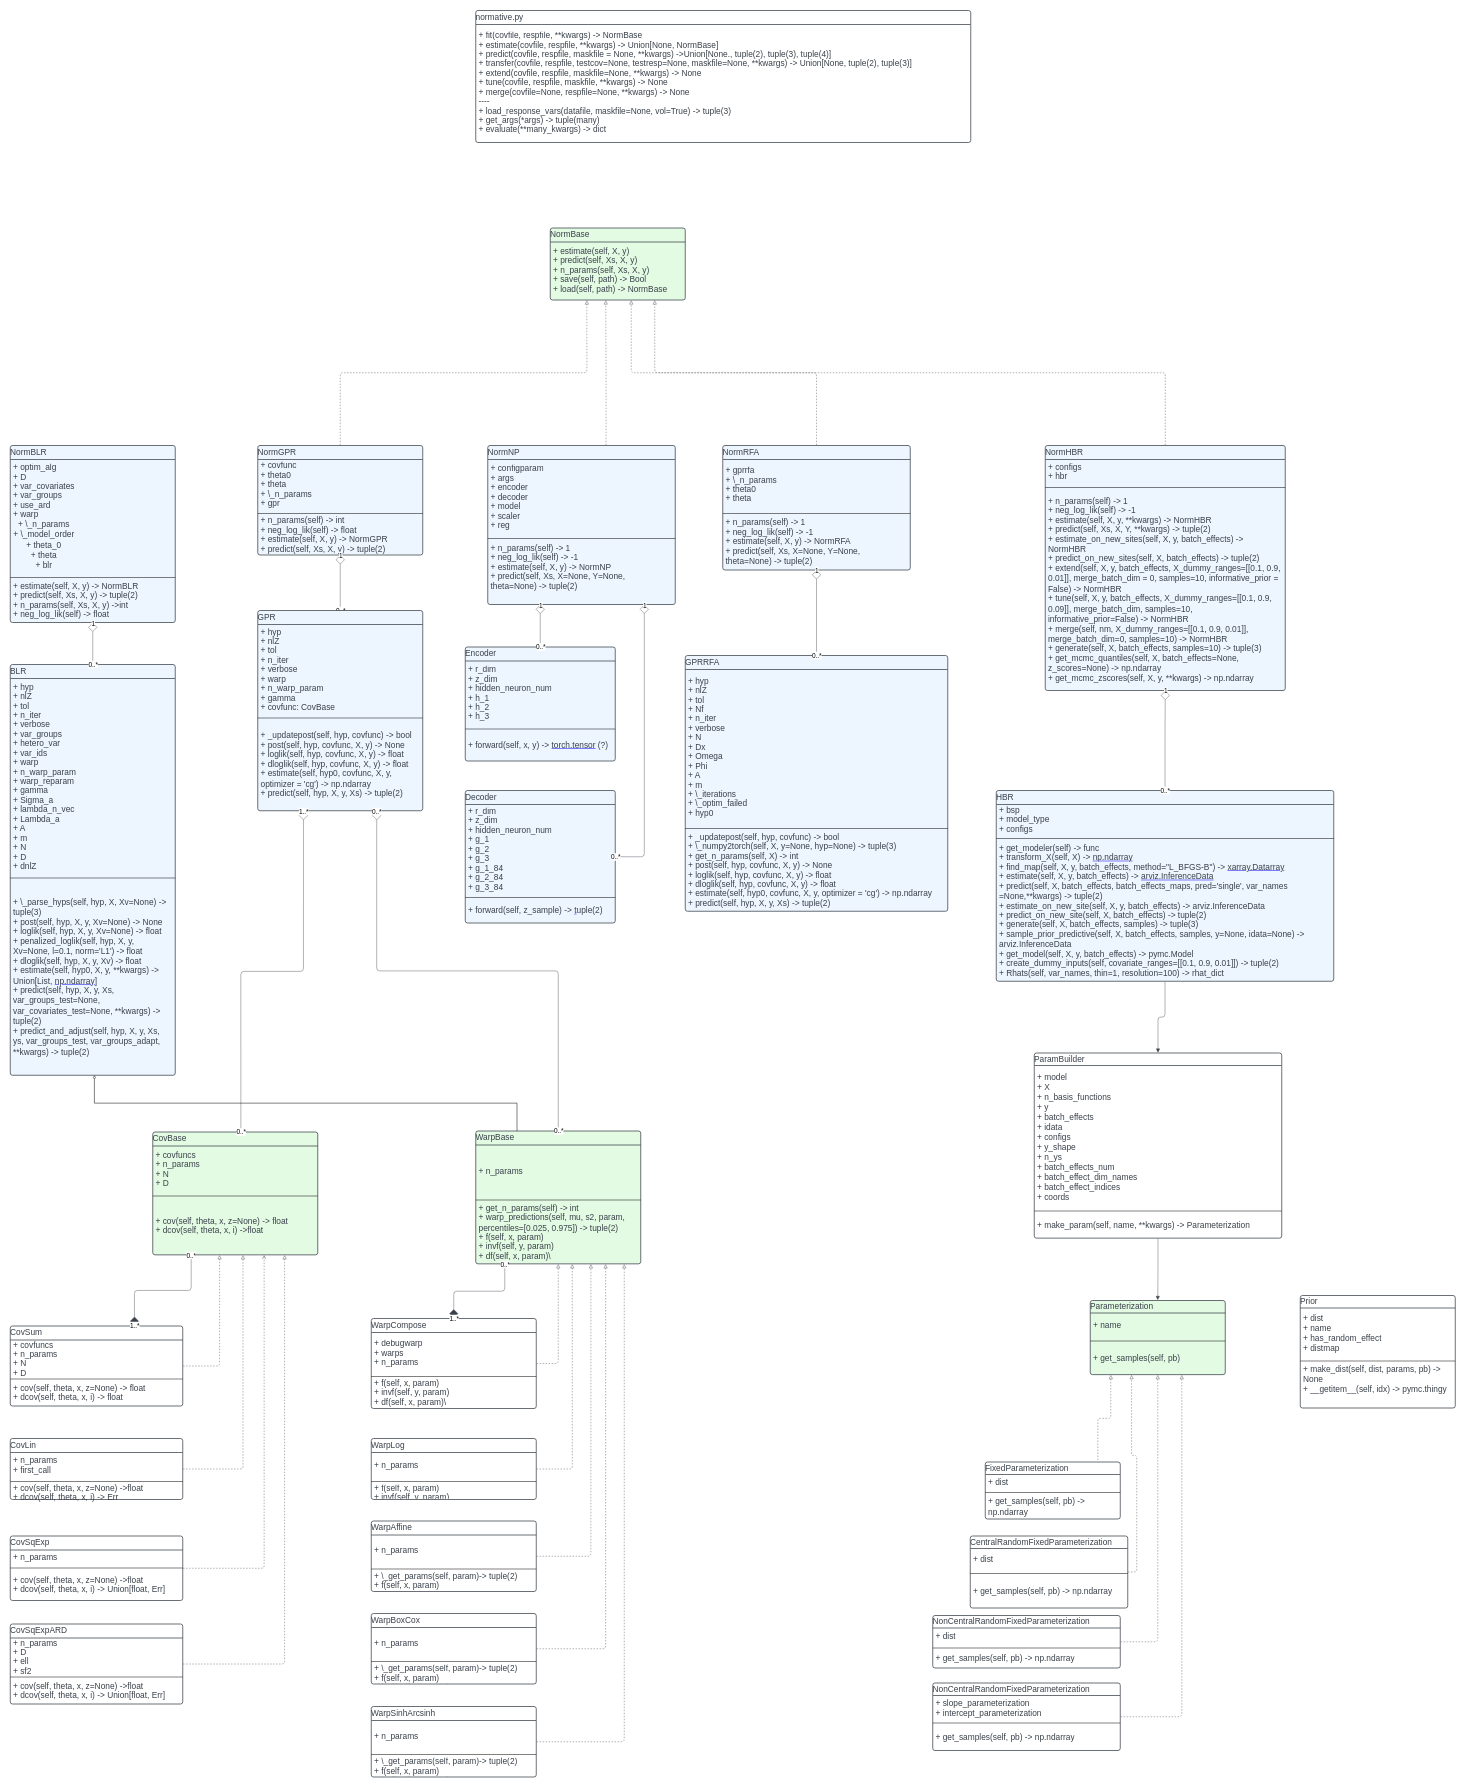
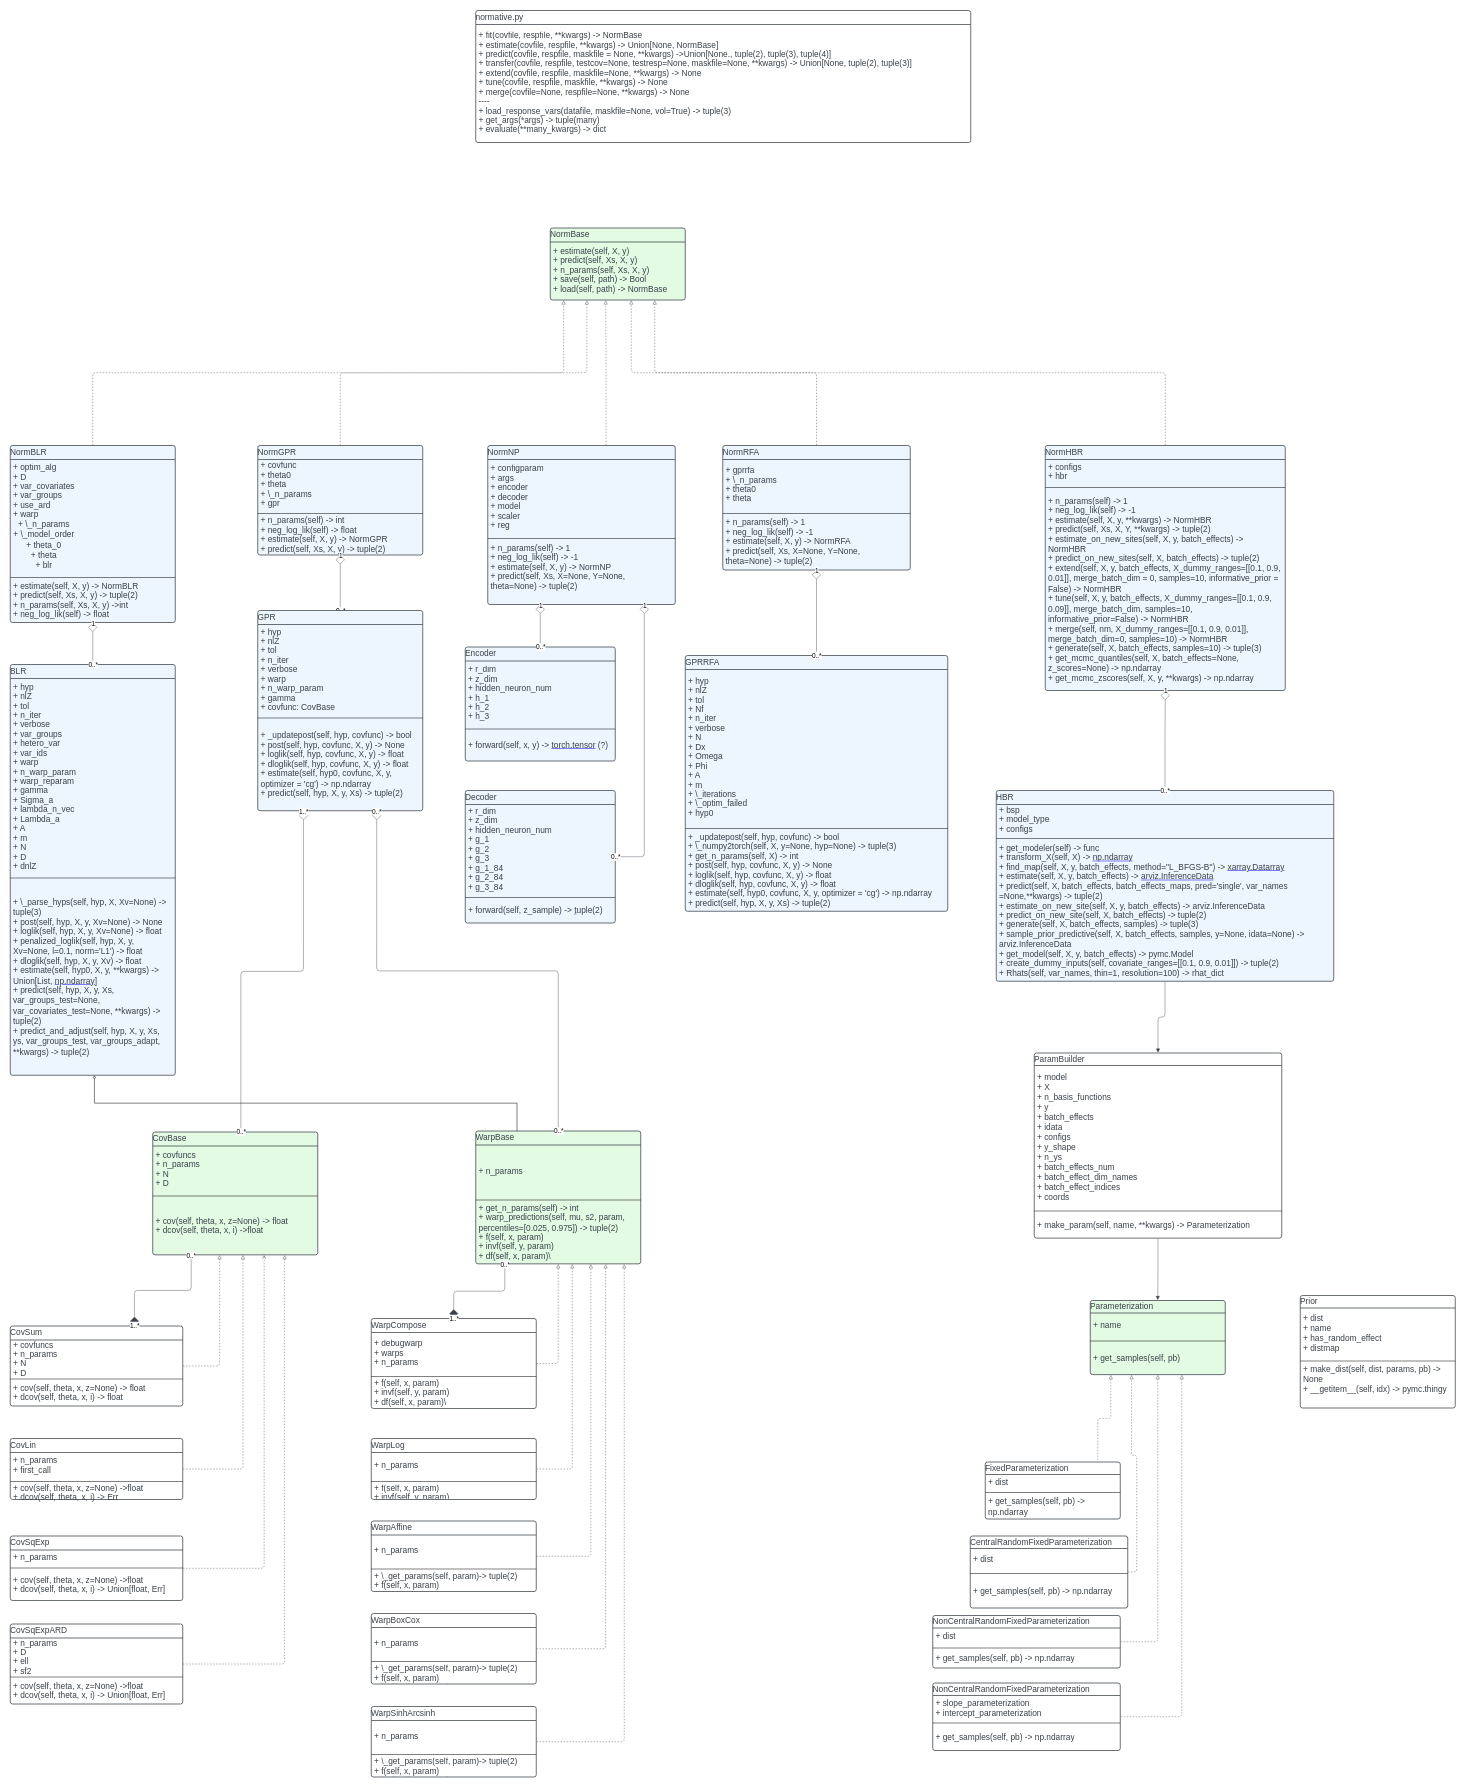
none -> (178, 373)
